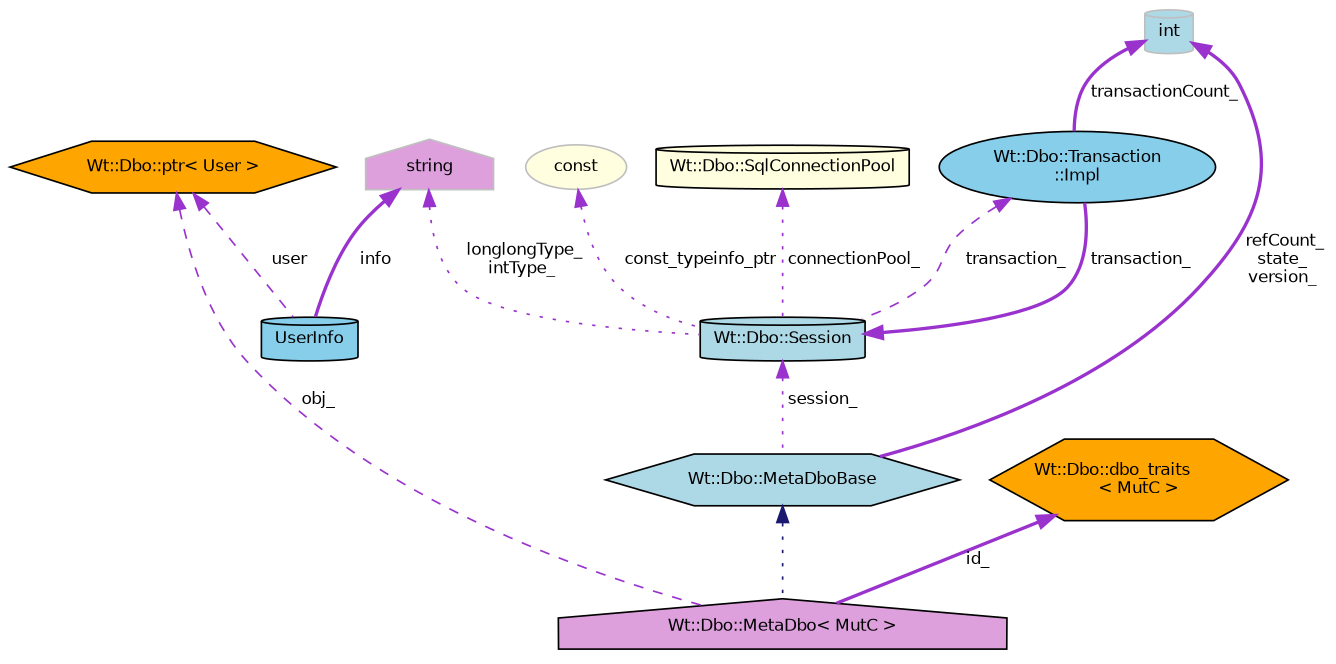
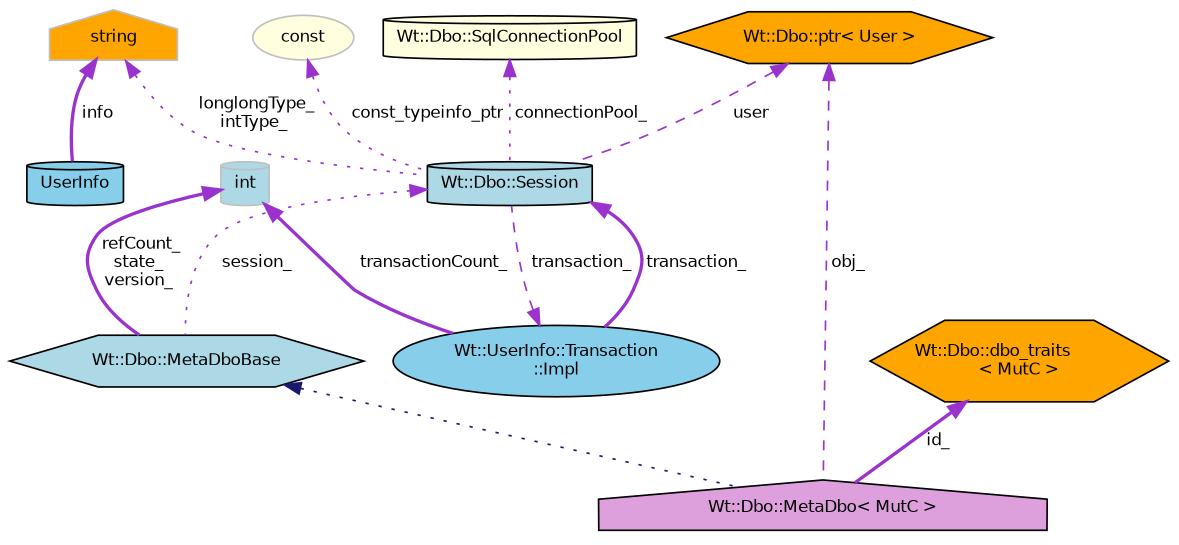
(430, 167) -> (113, 38)
(1077, 167) -> (556, 361)
(249, 262) -> (675, 123)
